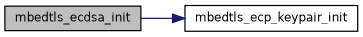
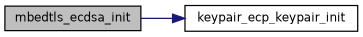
(271, 18) -> (271, 18)
